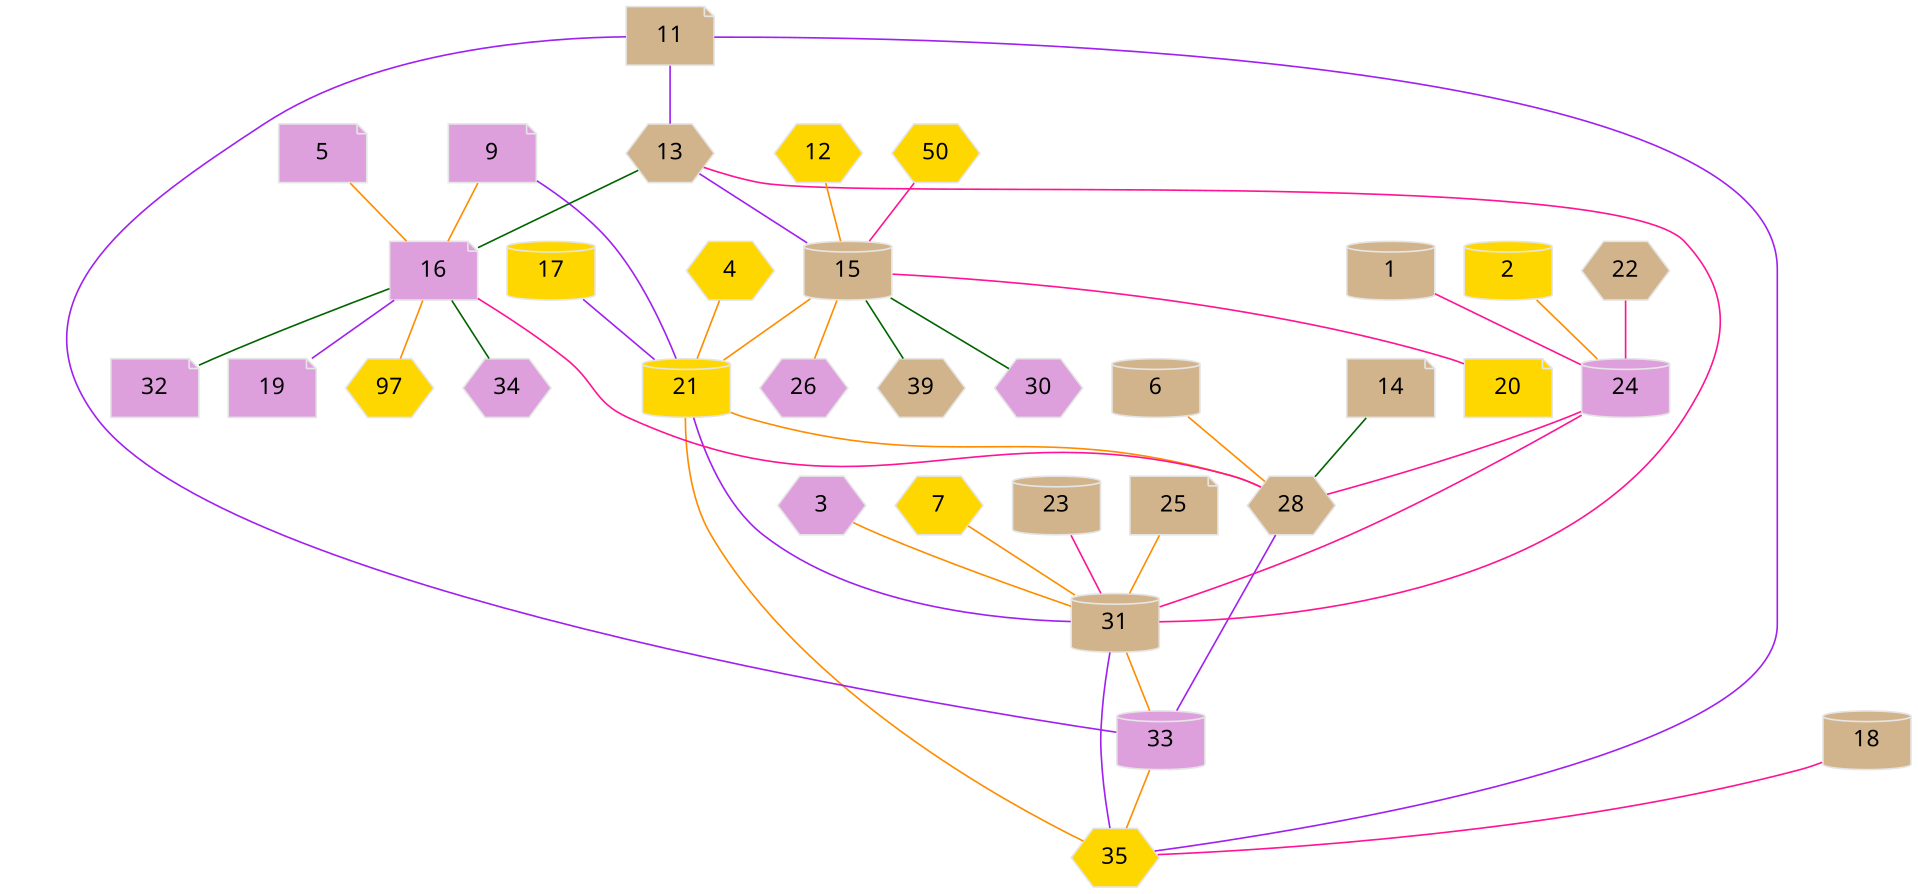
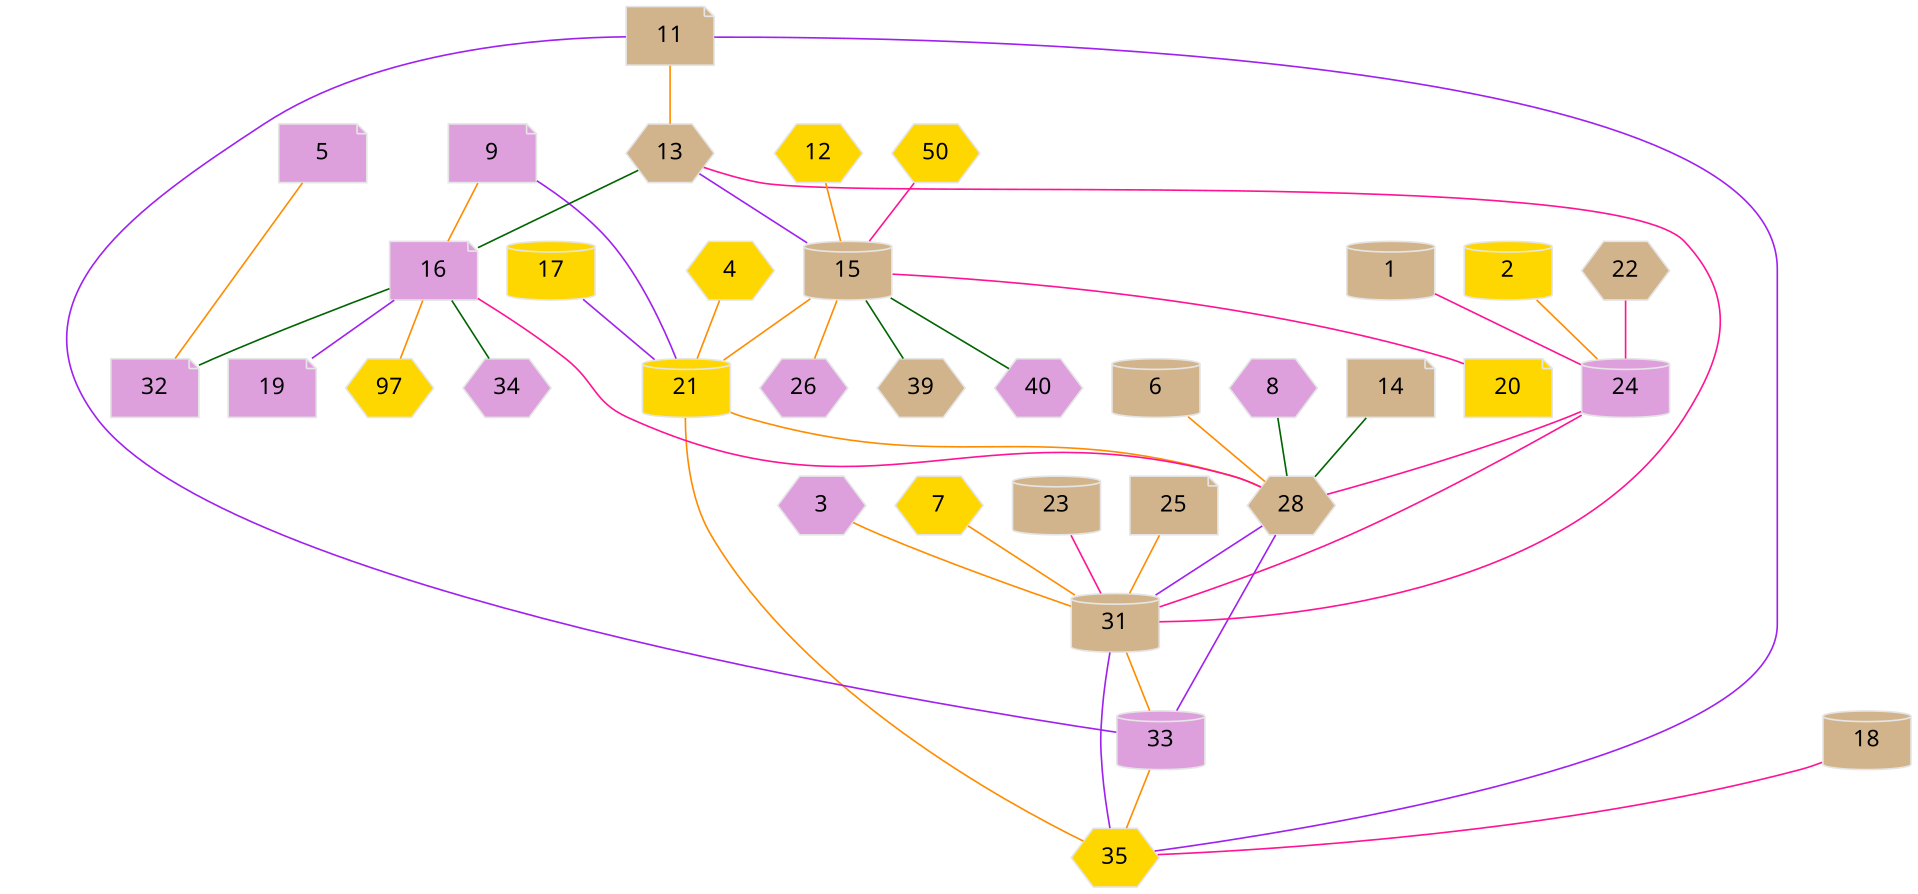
(670, 95) -> (670, 95)
(378, 212) -> (239, 271)
(1039, 388) -> (1039, 388)
none -> (1273, 388)
(844, 580) -> (1209, 561)
